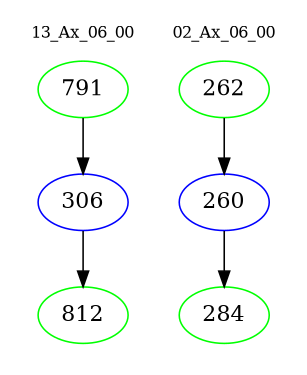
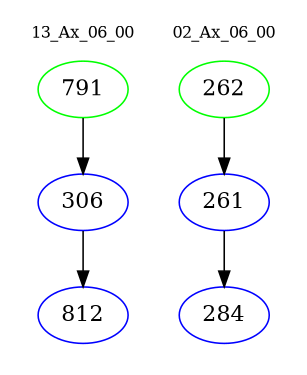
(224, 202) -> (224, 202)
(83, 315) -> (83, 315)
(224, 315) -> (224, 315)
